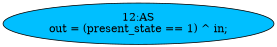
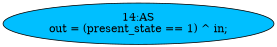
(139, 24) -> (139, 24)
